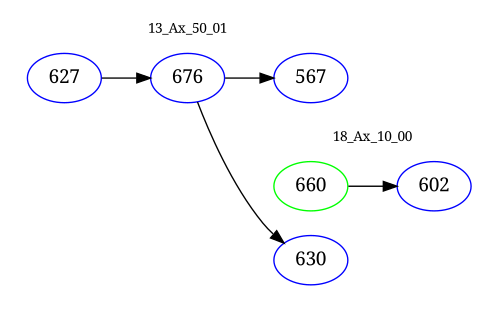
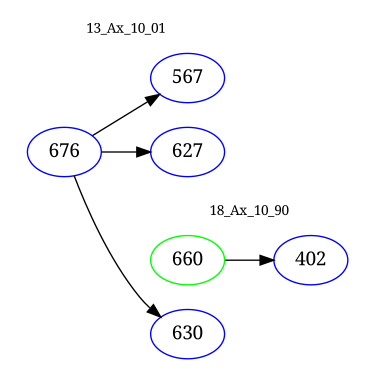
(188, 29) -> (126, 29)
(119, 78) -> (119, 152)
(372, 138) -> (249, 212)
(434, 186) -> (311, 260)
